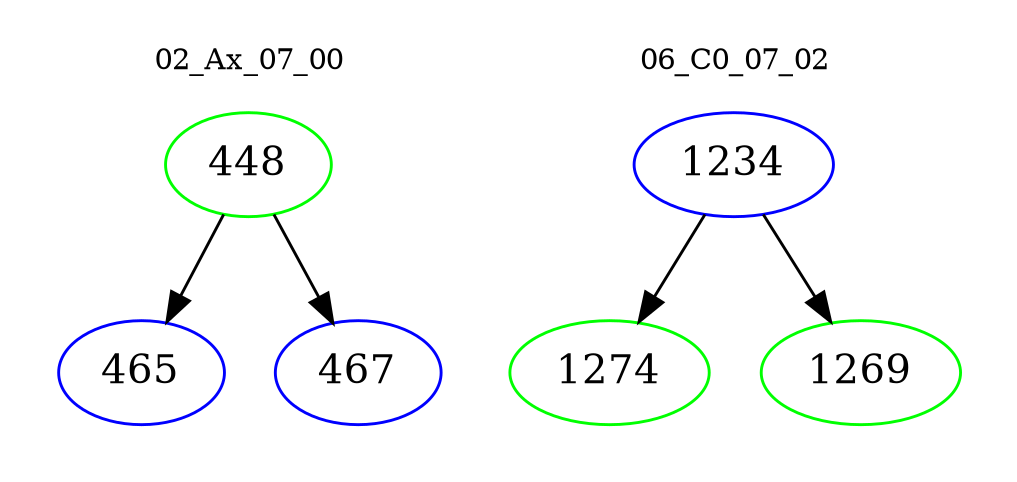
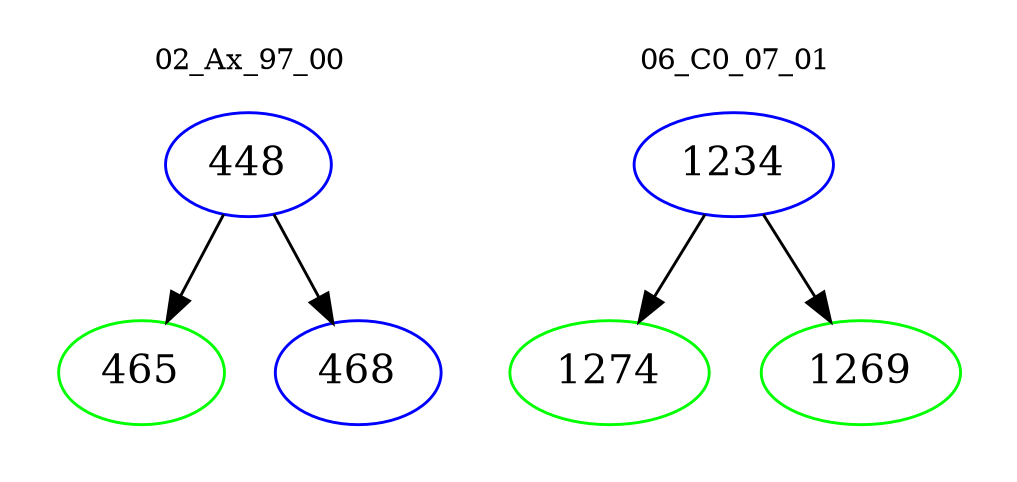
(250, 62) -> (250, 62)
(735, 62) -> (735, 62)
(248, 165) -> (248, 165)
(142, 373) -> (142, 373)
(358, 373) -> (358, 373)
